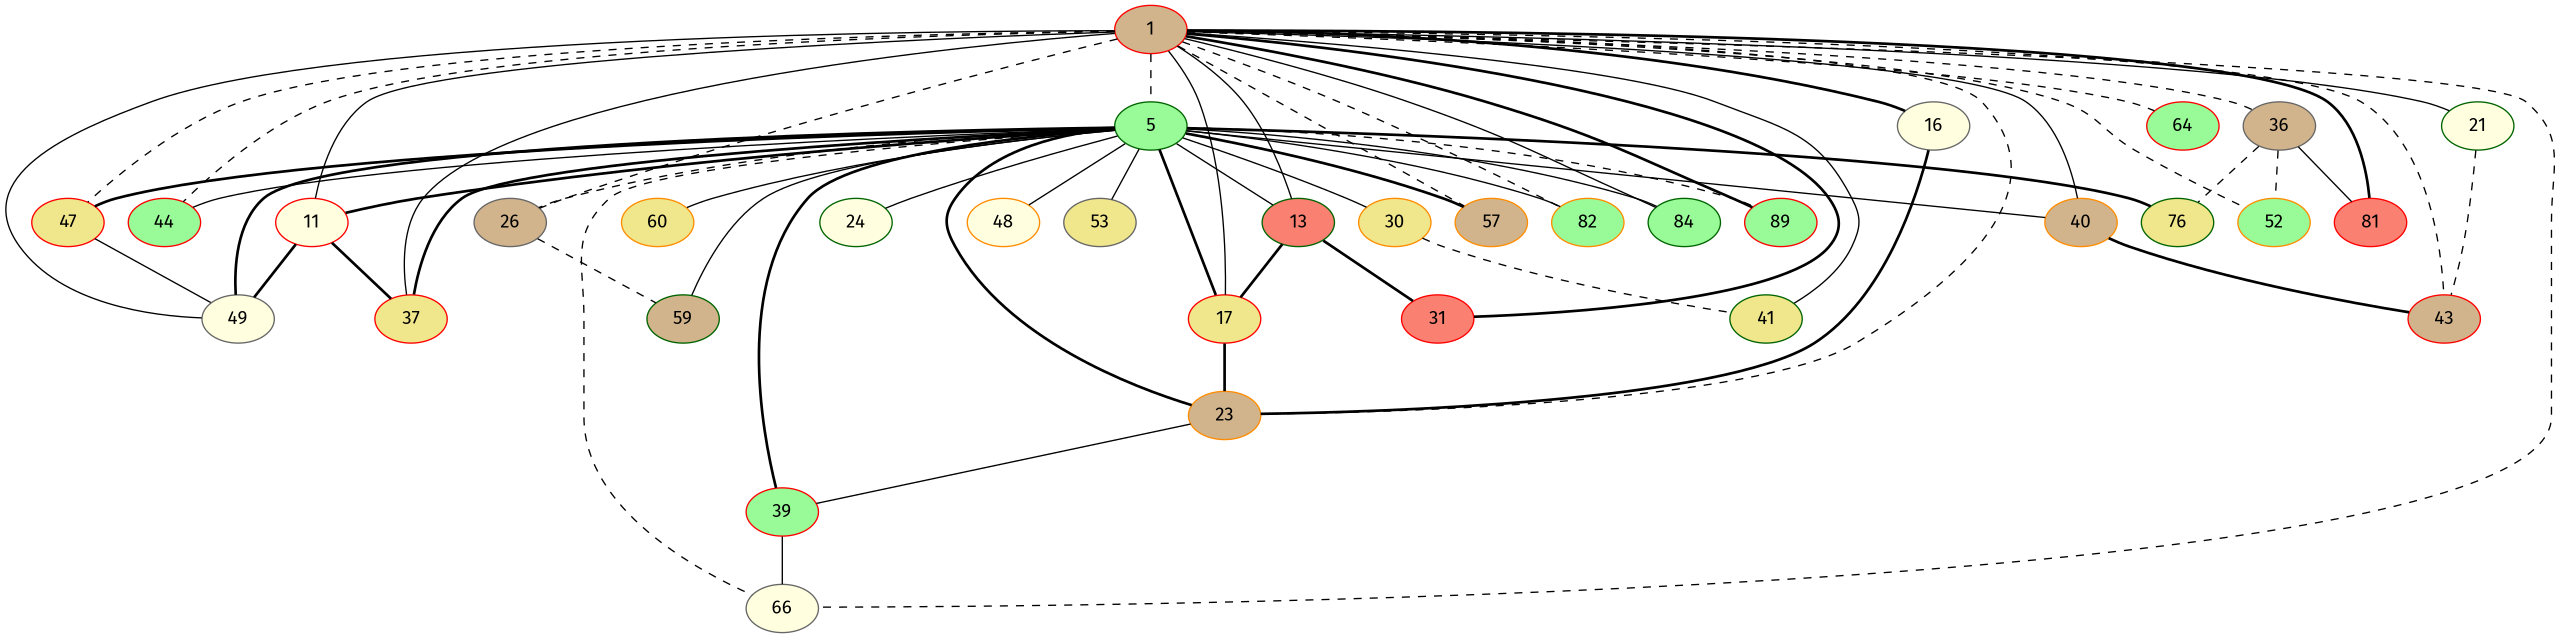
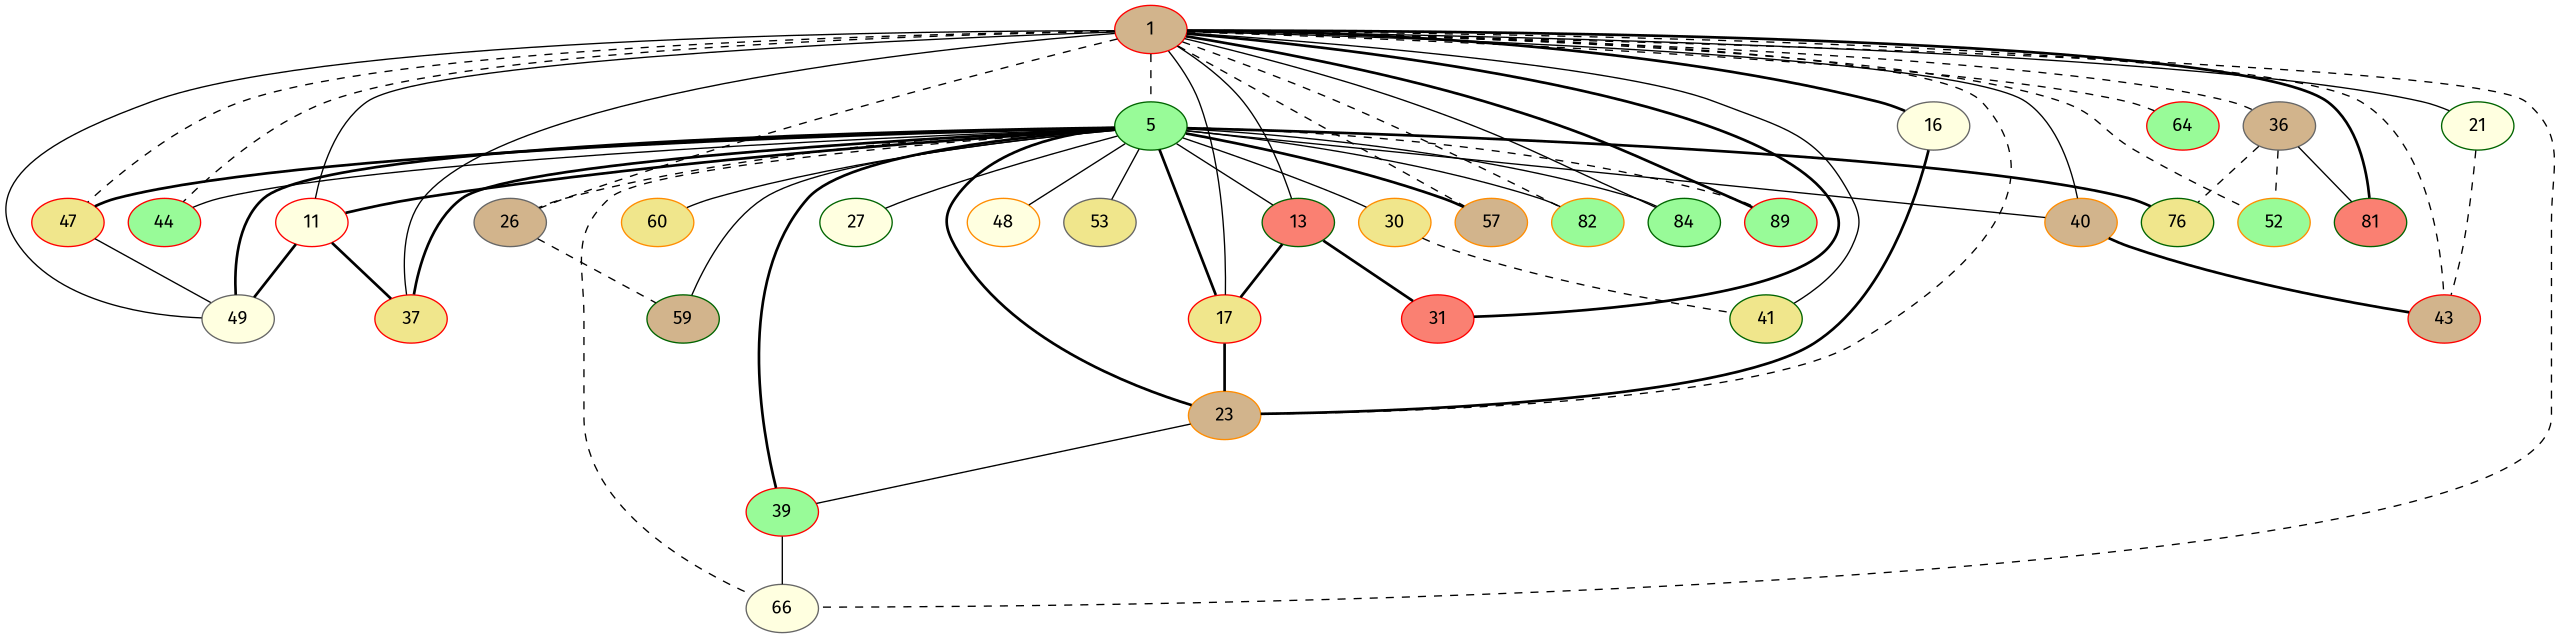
(856, 222) -> (856, 222)
(2371, 222) -> (2371, 222)
